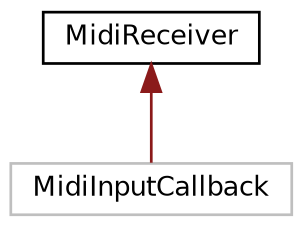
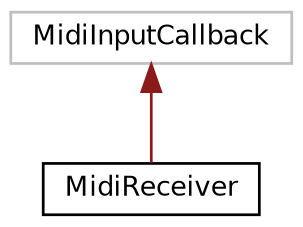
(151, 128) -> (151, 128)
